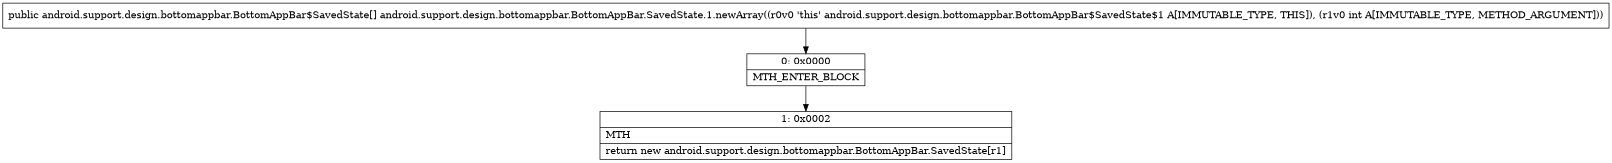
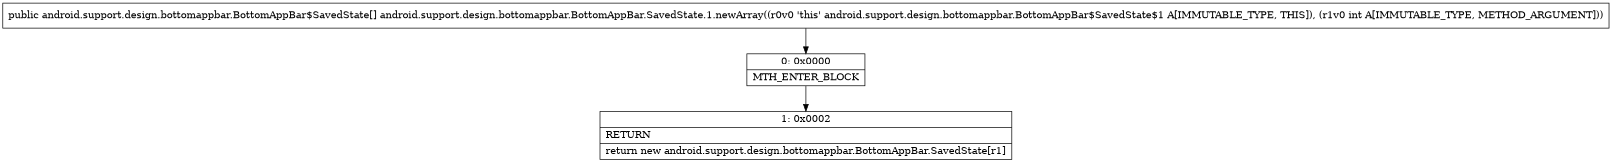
(618, 135) -> (628, 135)
